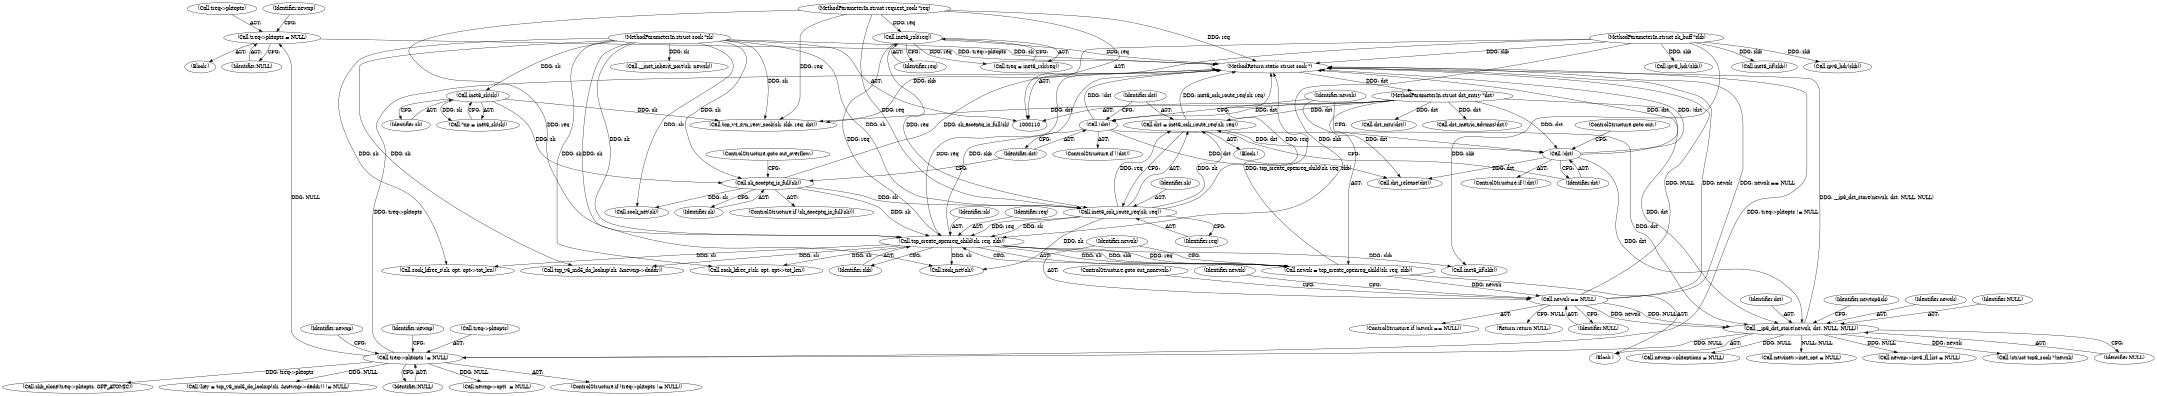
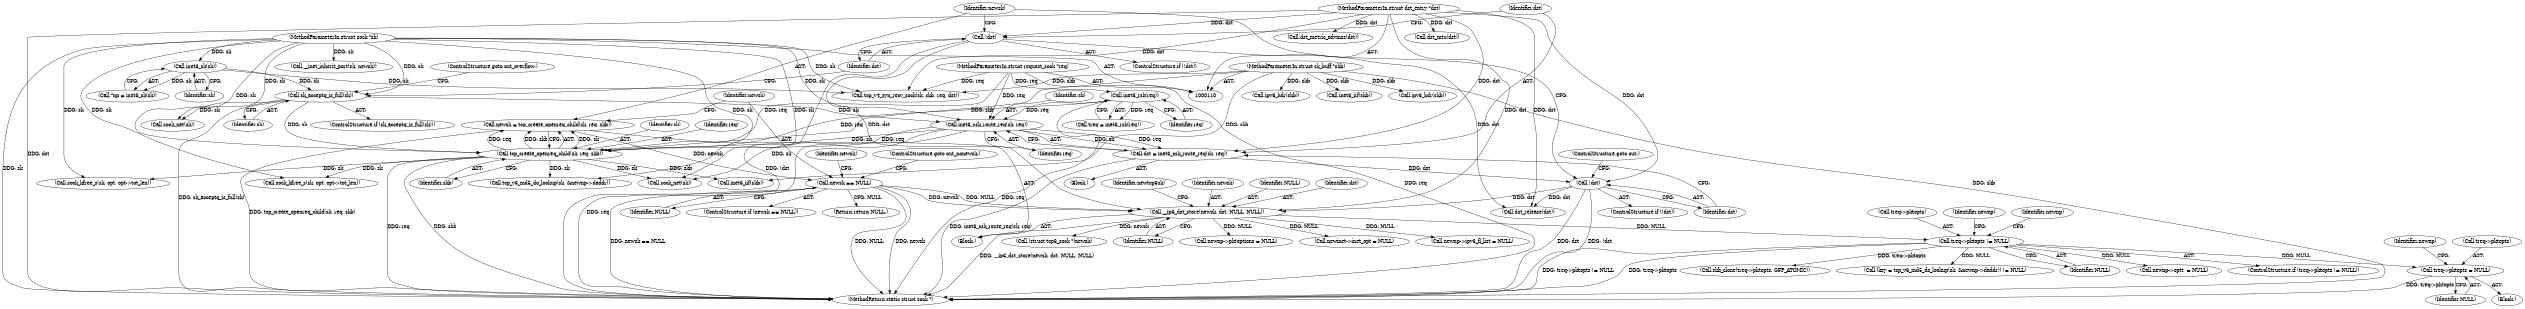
(1354, 81) -> (152, 33)
(1817, 344) -> (1304, 227)
